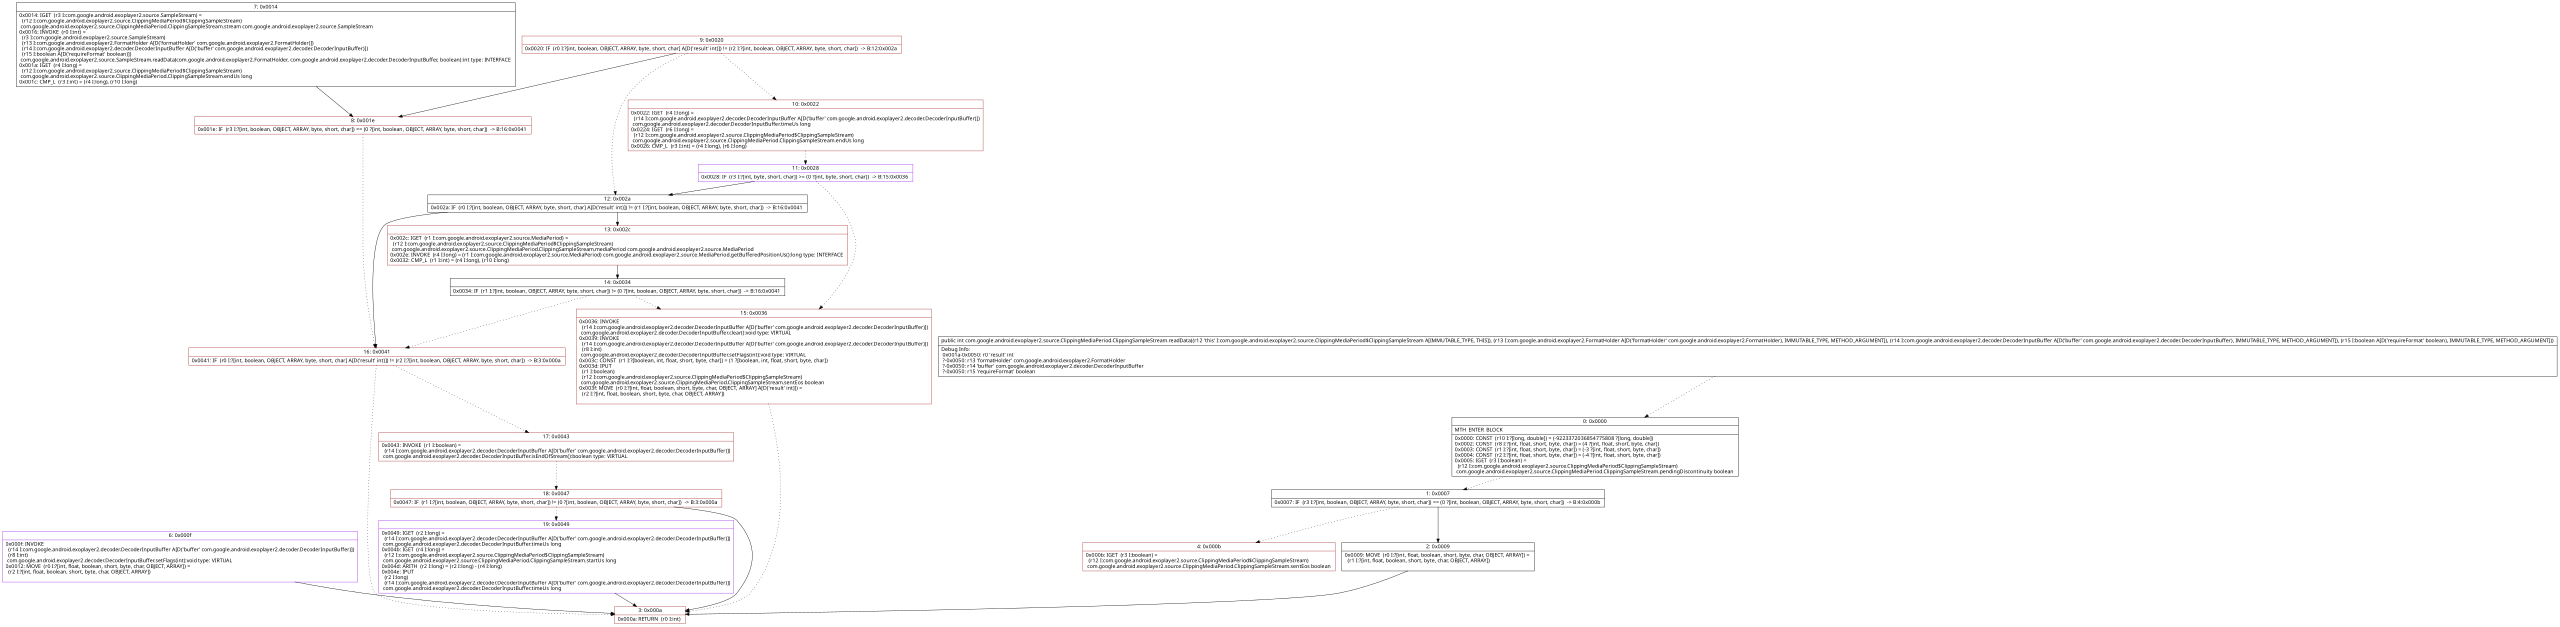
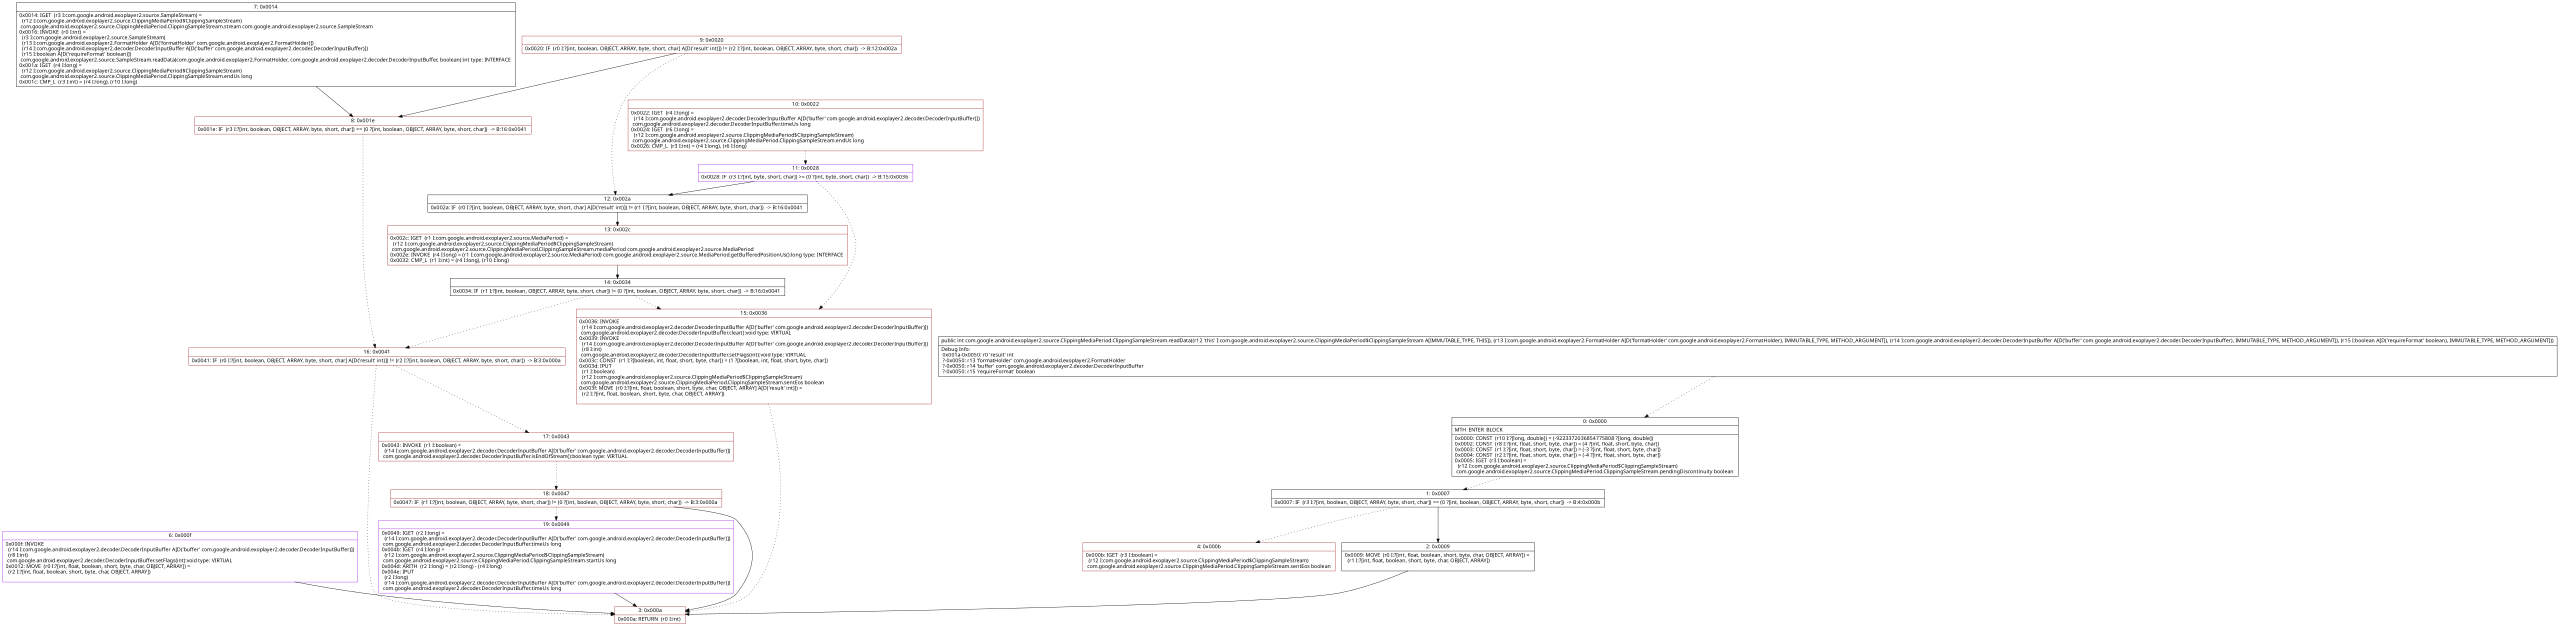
(747, 75) -> none
(663, 130) -> (663, 130)
(375, 251) -> none
